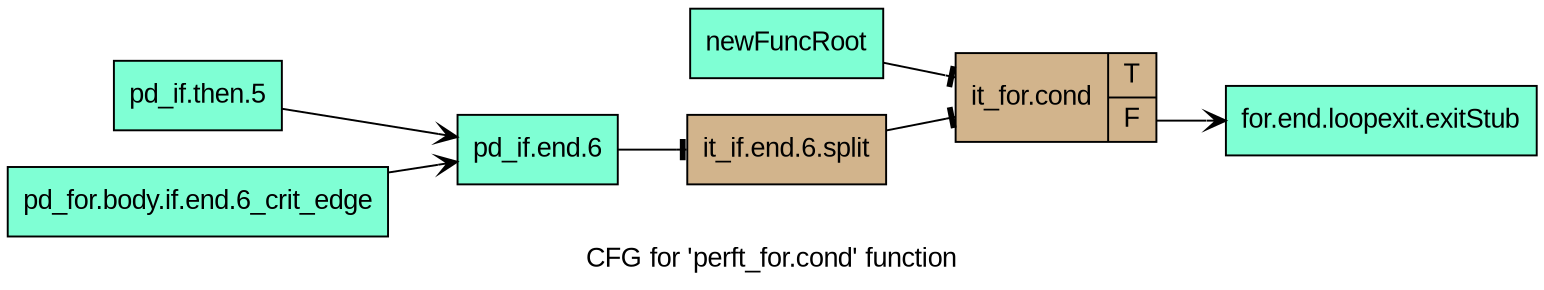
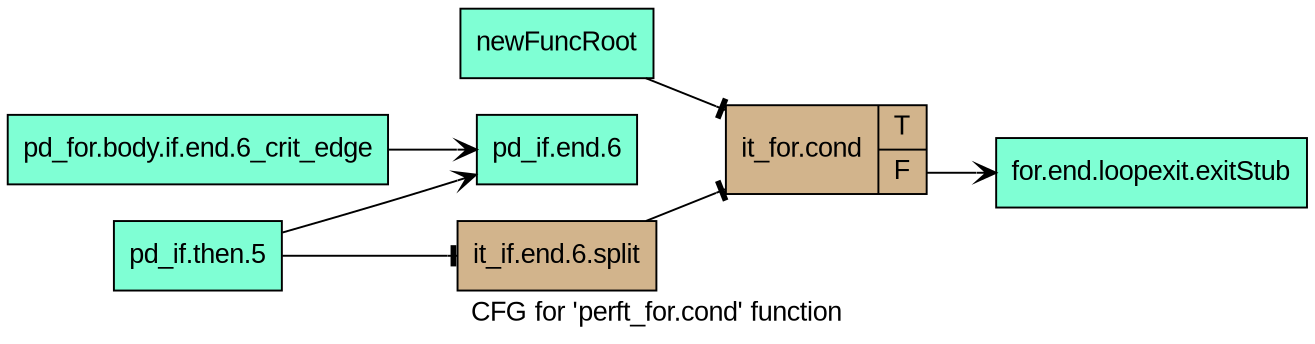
(647, 150) -> (365, 256)
